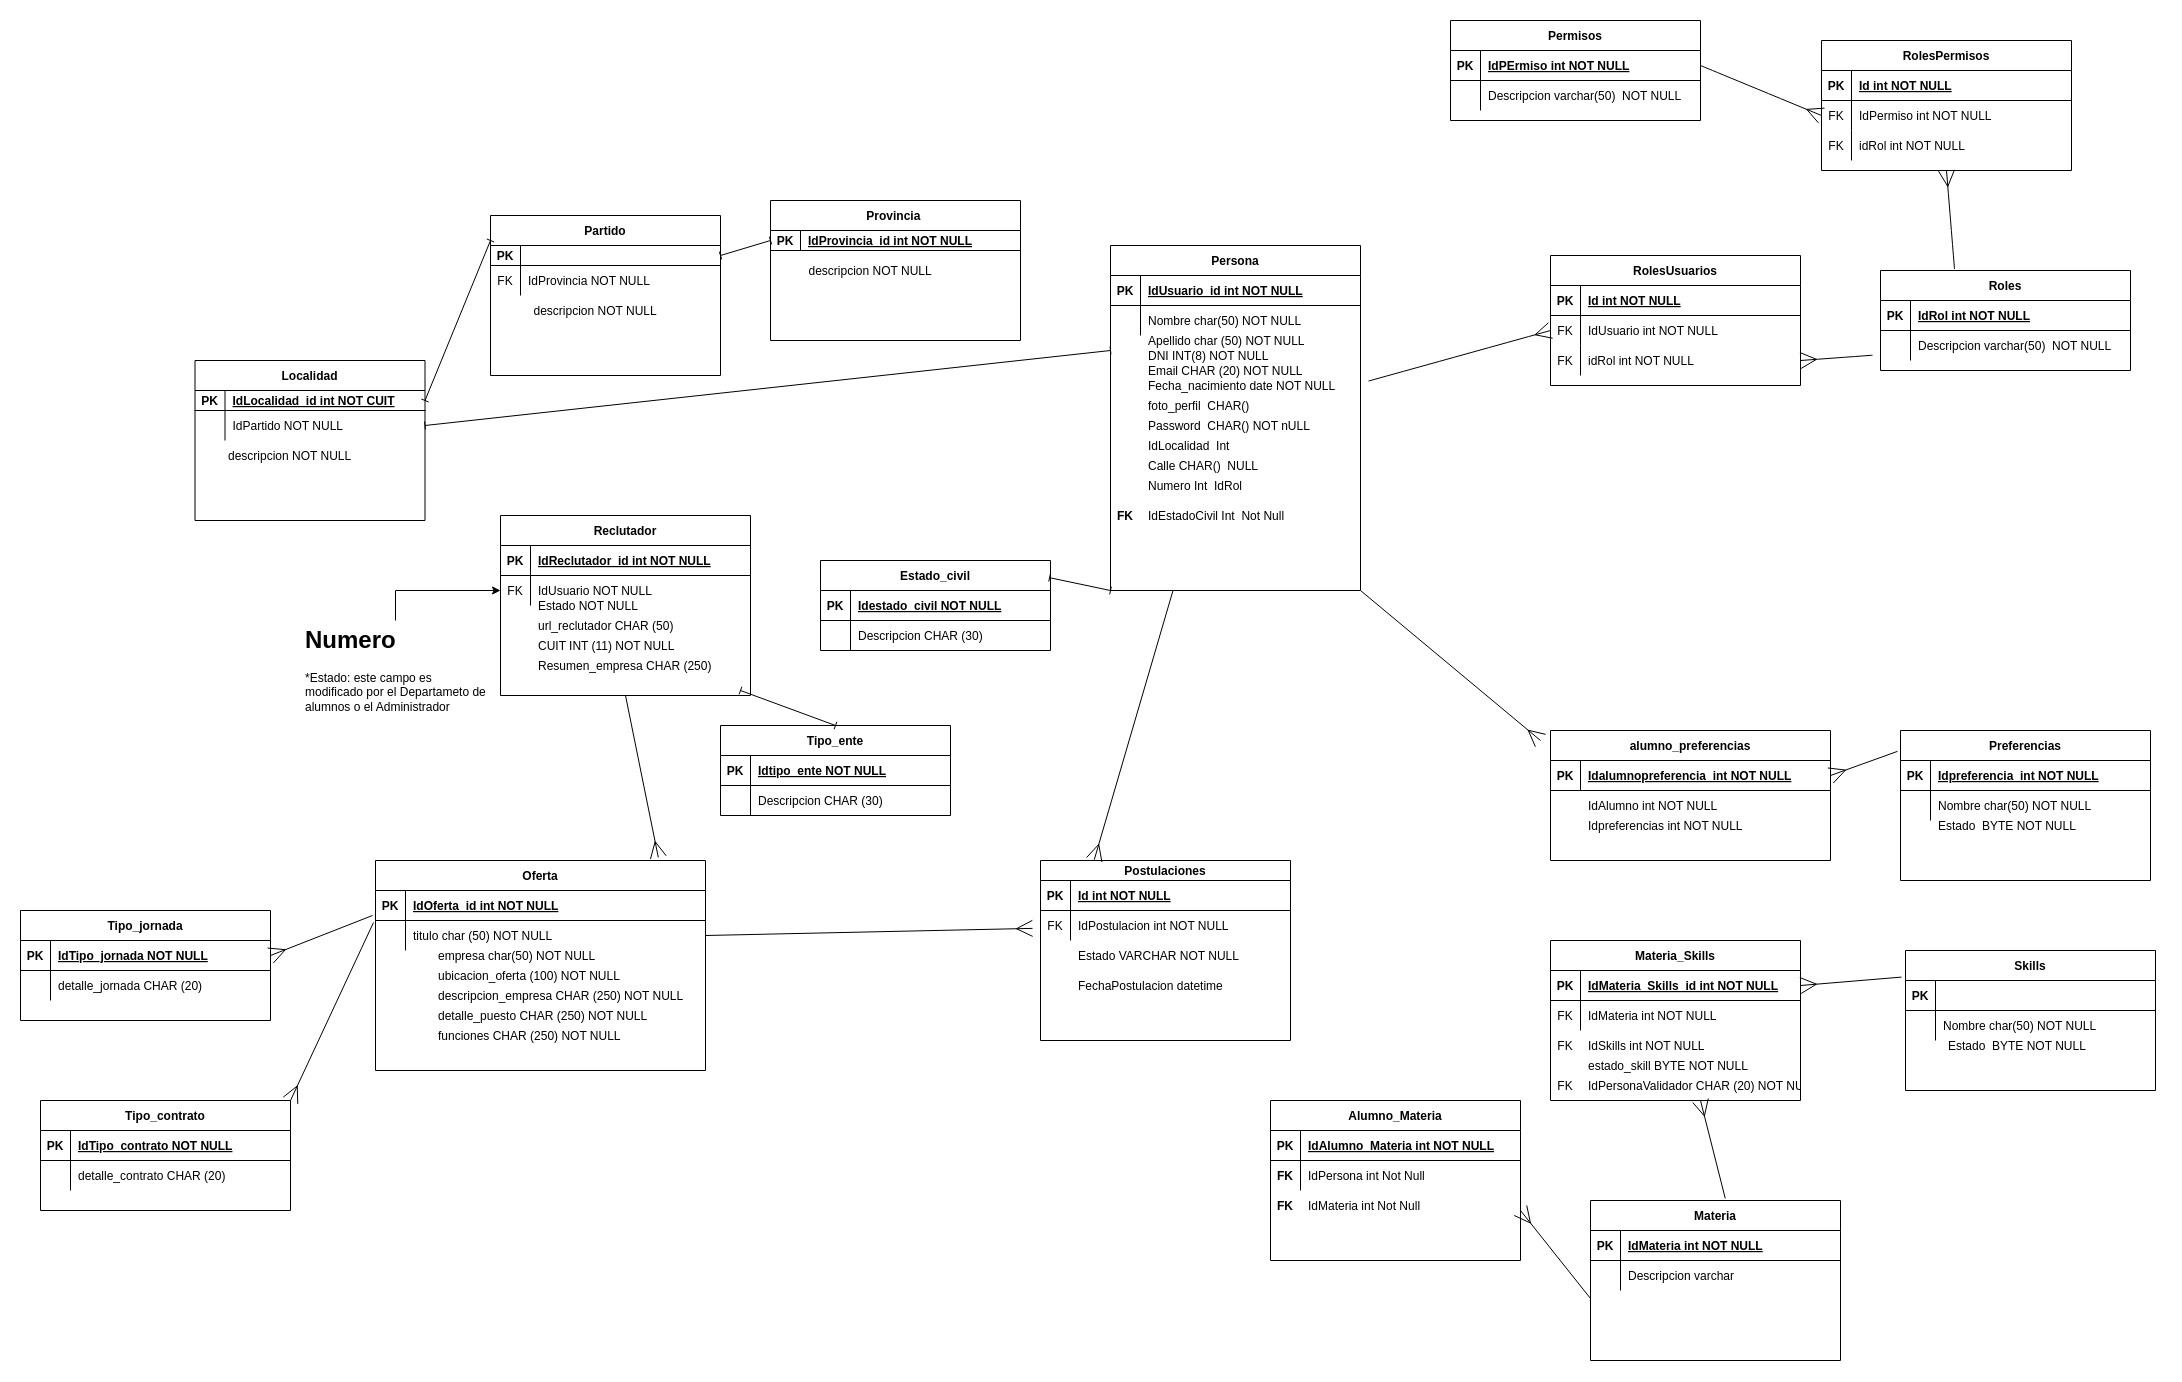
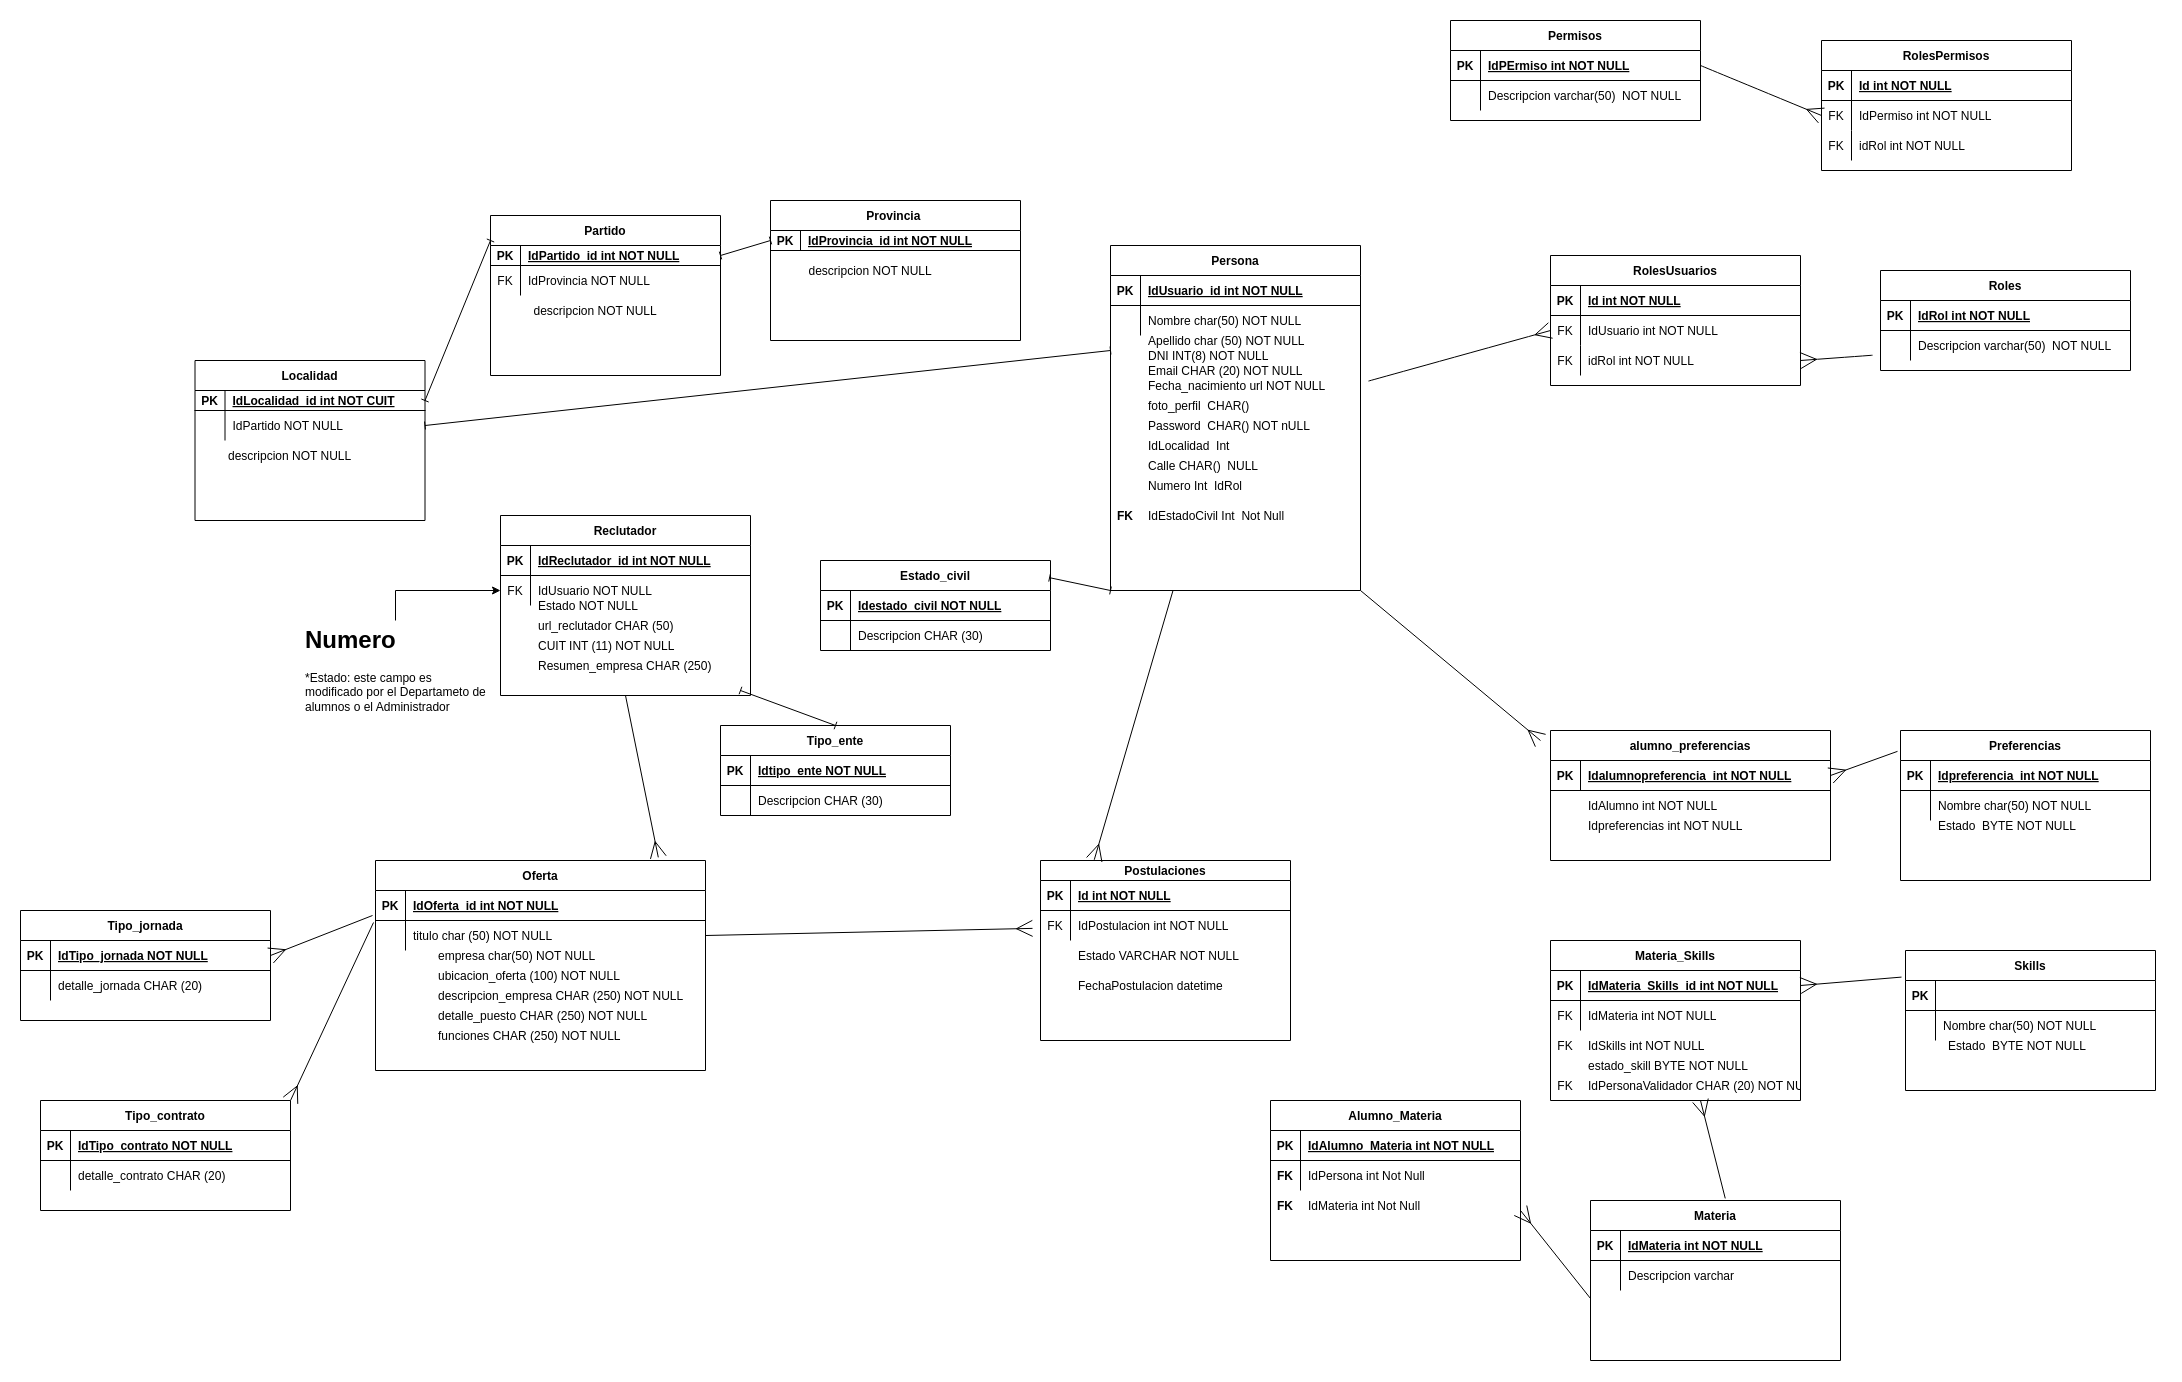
(1950, 219) -> none
none -> (621, 256)
(1241, 386) -> (1236, 386)
